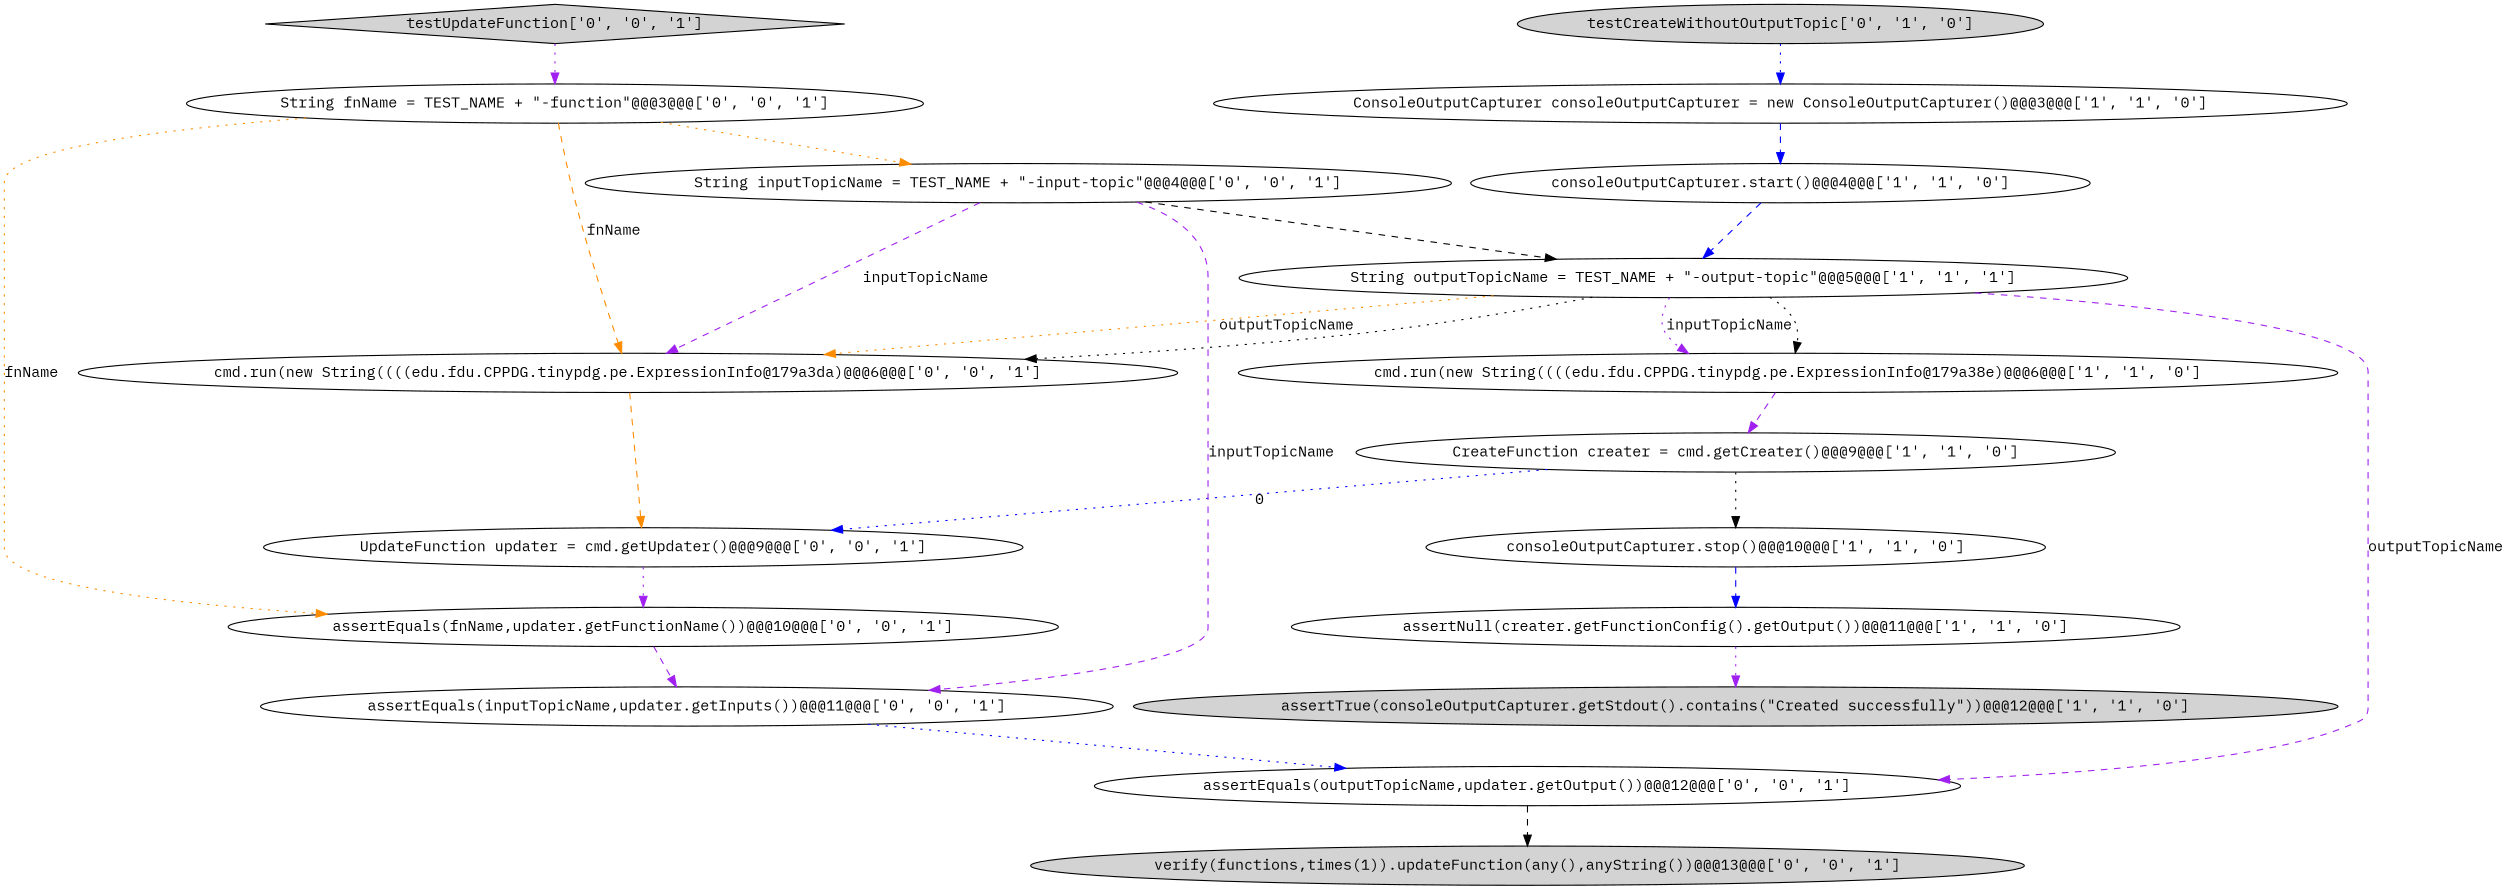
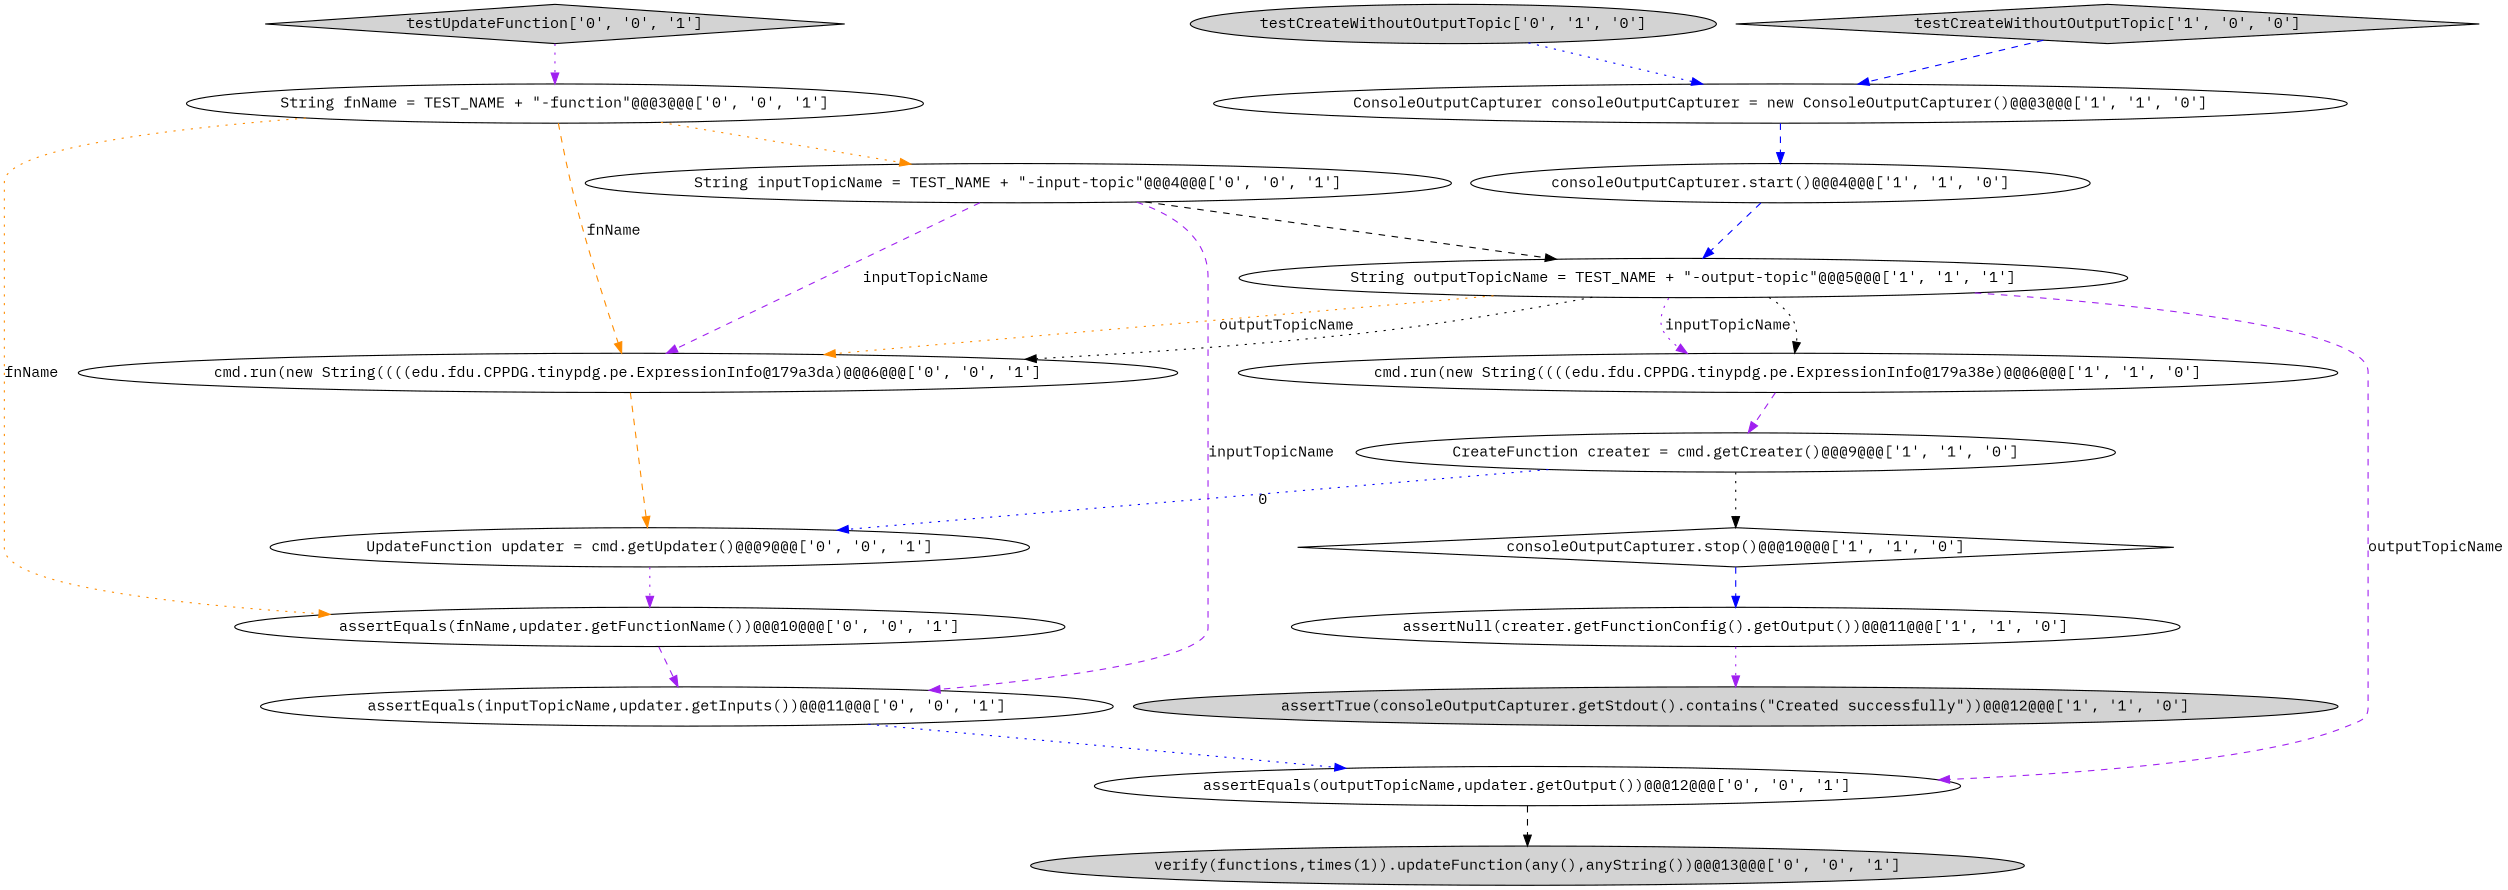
none -> (2108, 24)
(1736, 547) -> (1736, 547)
